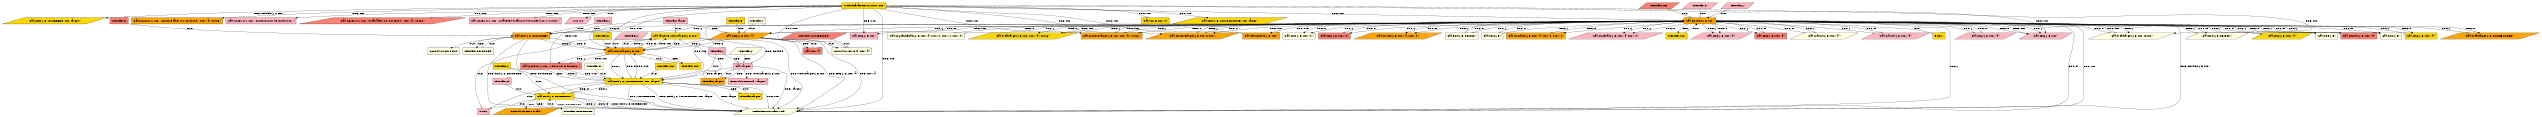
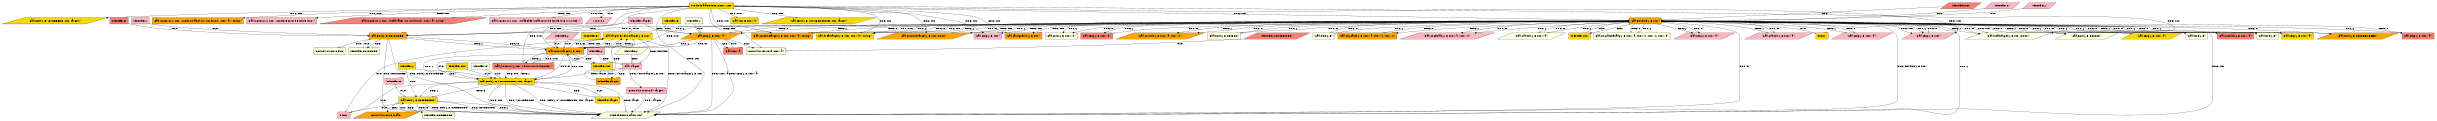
(1047, 8) -> (764, 13)
none -> (862, 12)
(269, 13) -> (297, 13)
(1141, 24) -> (1106, 24)
(1023, 36) -> (845, 36)
(2490, 36) -> (2358, 36)
(477, 41) -> (355, 43)
(787, 75) -> (641, 104)
(555, 96) -> (418, 100)
